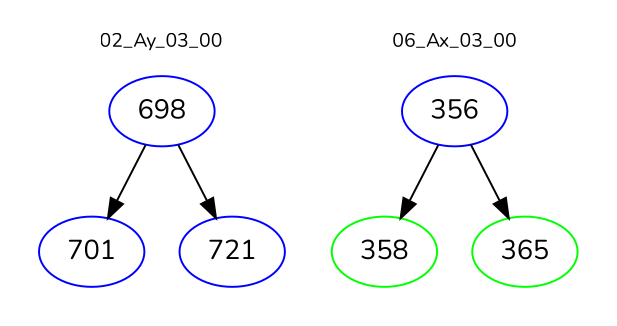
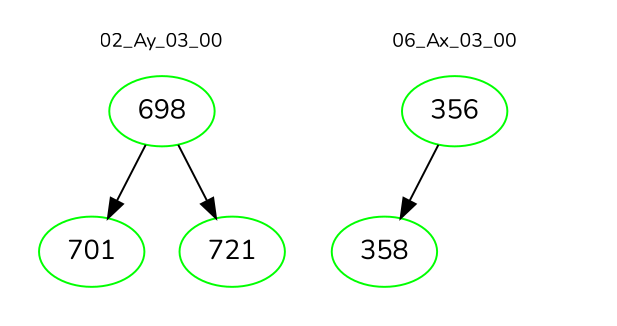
(162, 111) -> (162, 111)
(455, 111) -> (455, 111)
(92, 252) -> (92, 252)
(232, 252) -> (232, 252)
(525, 252) -> none
